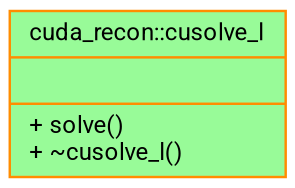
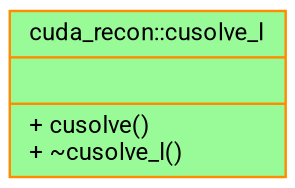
(78, 126) -> (90, 126)
